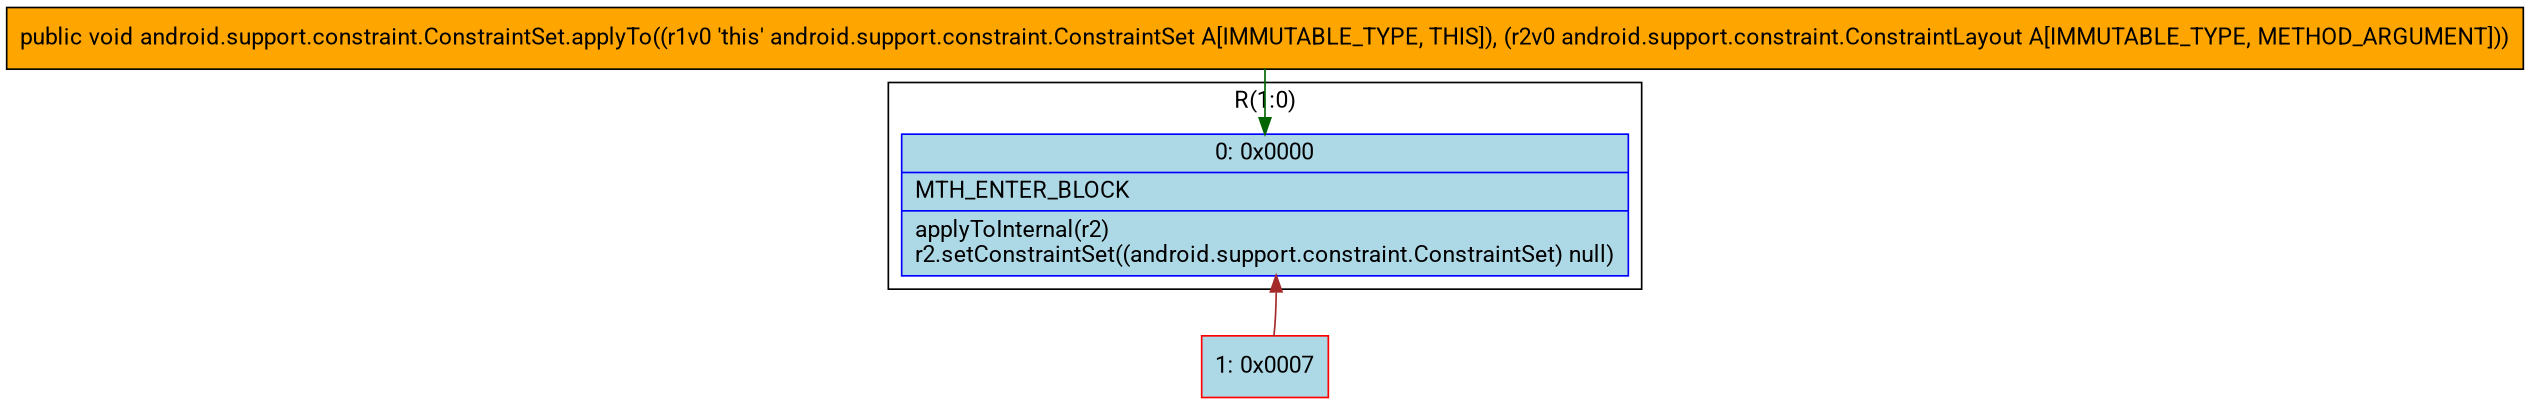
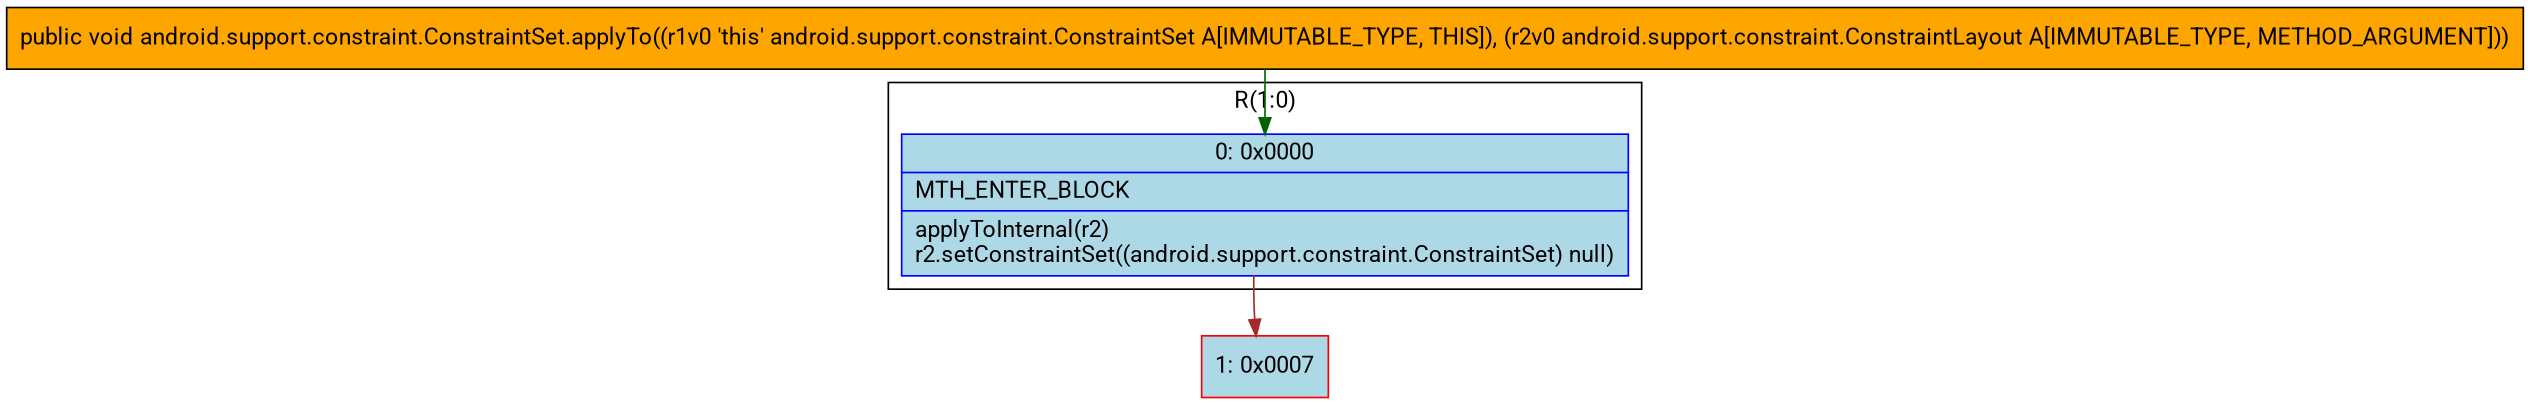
(1276, 314) -> (1254, 299)
